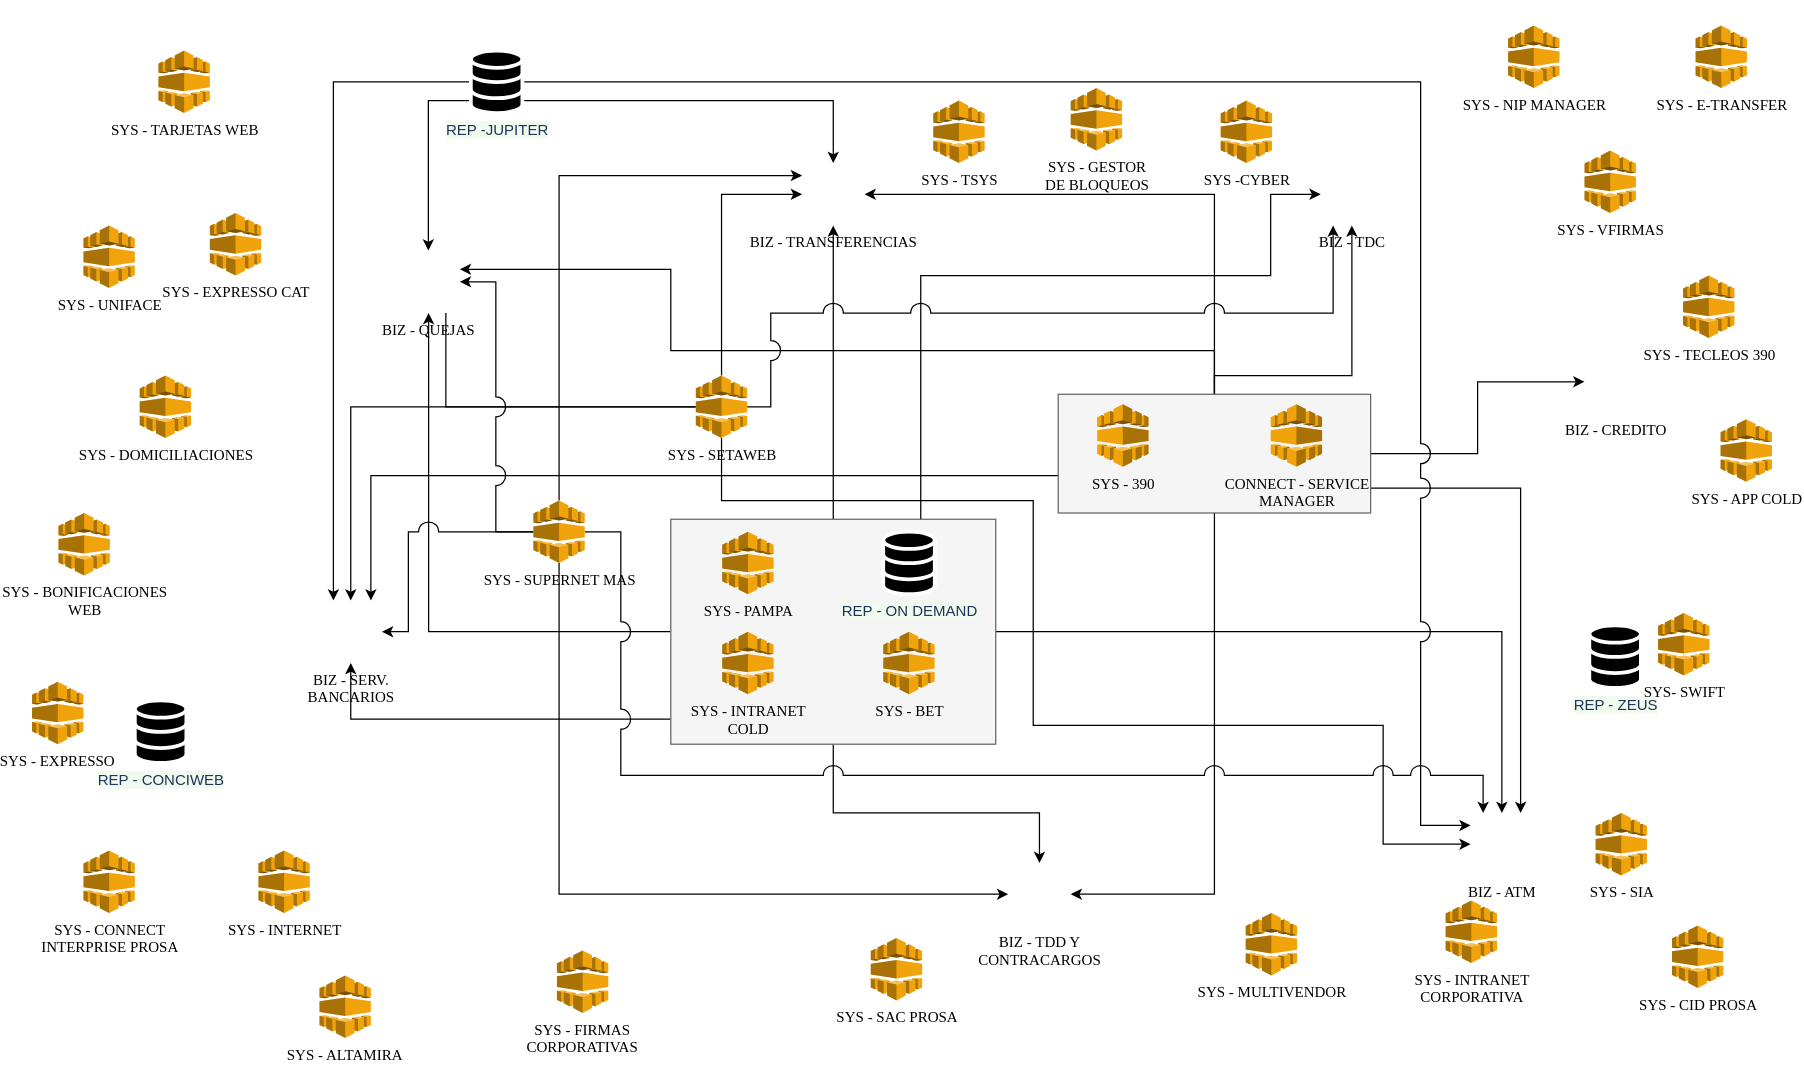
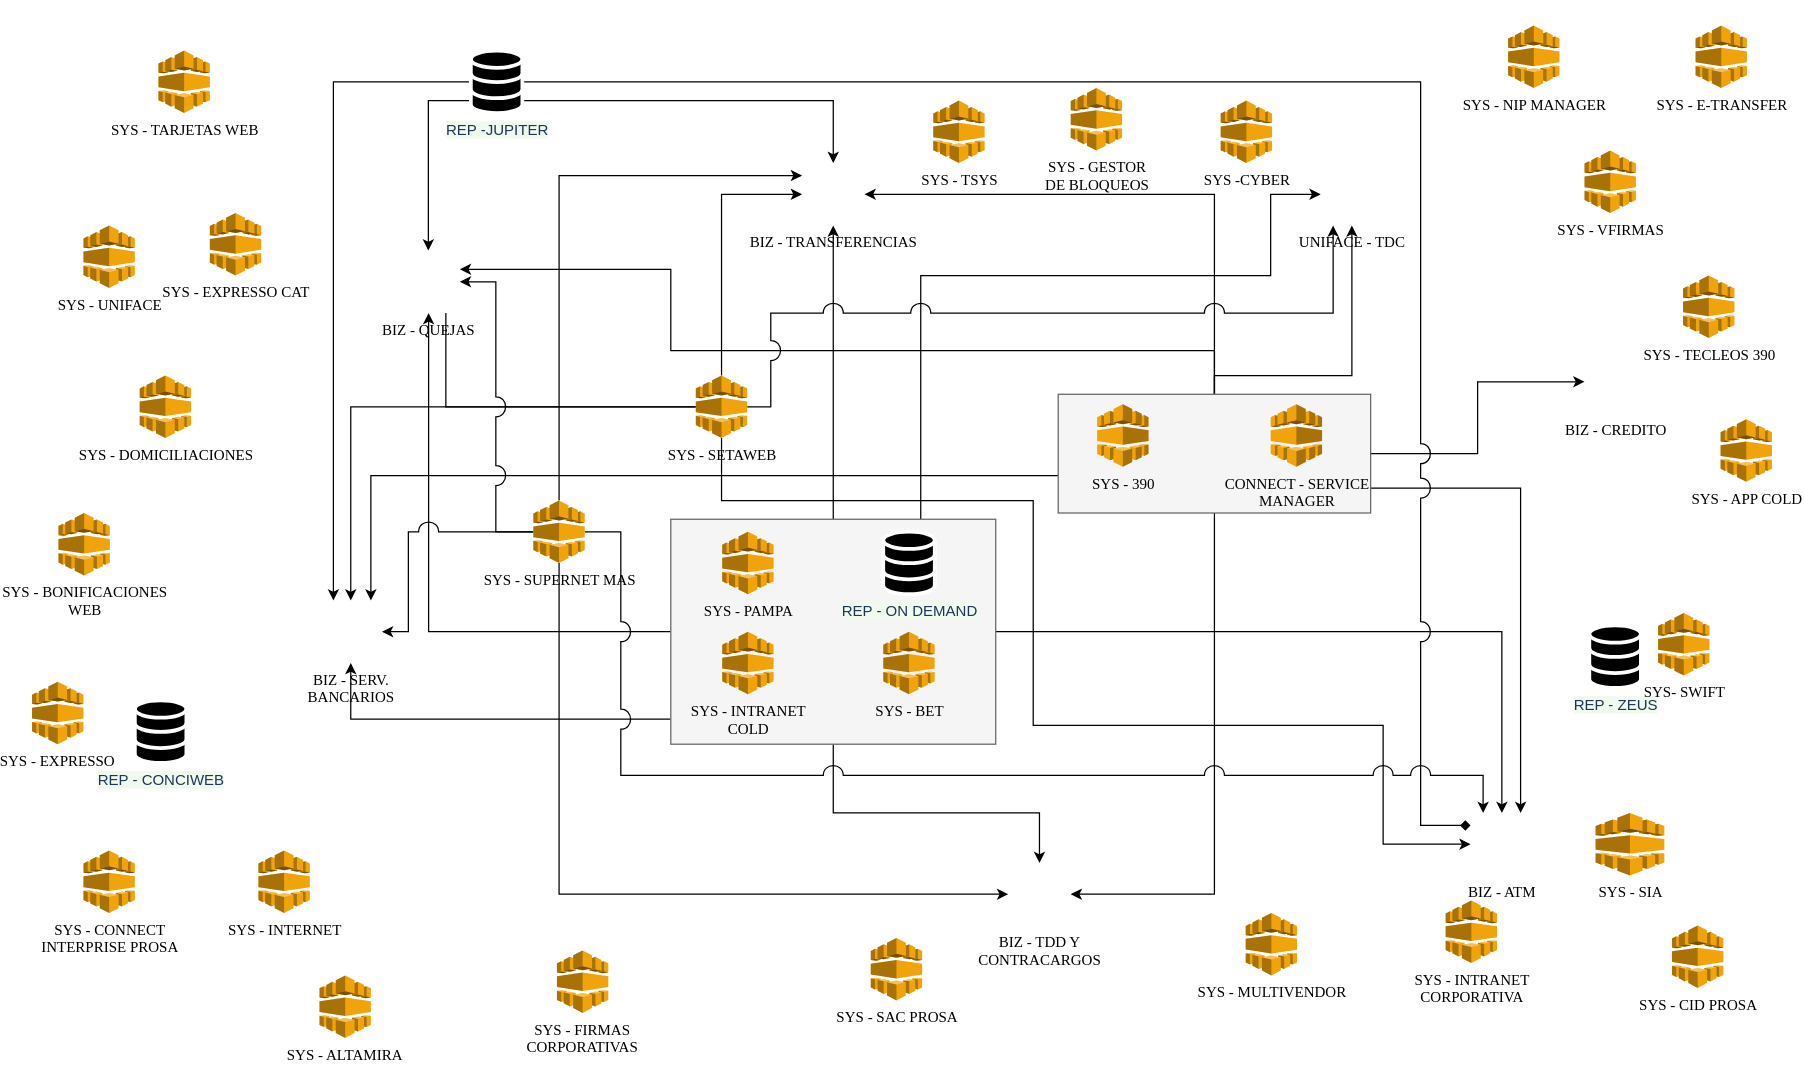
(1353, 243) -> (1353, 243)
(1460, 826) -> (1459, 826)
(1621, 844) -> (1630, 844)
